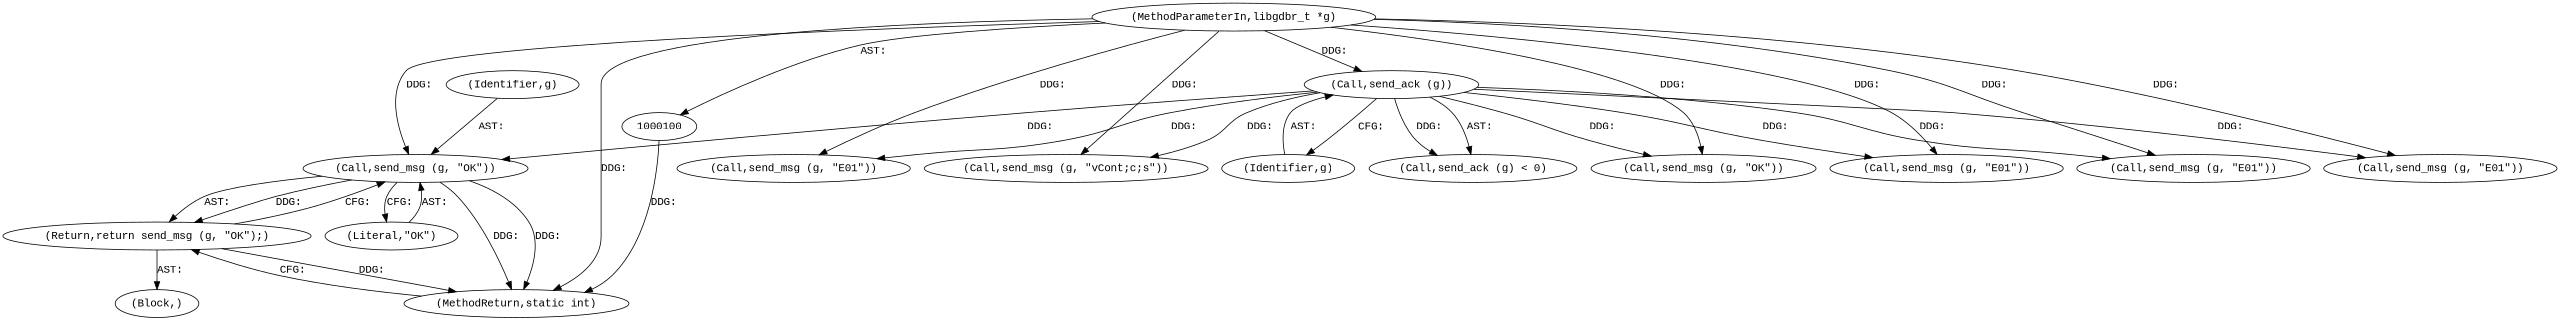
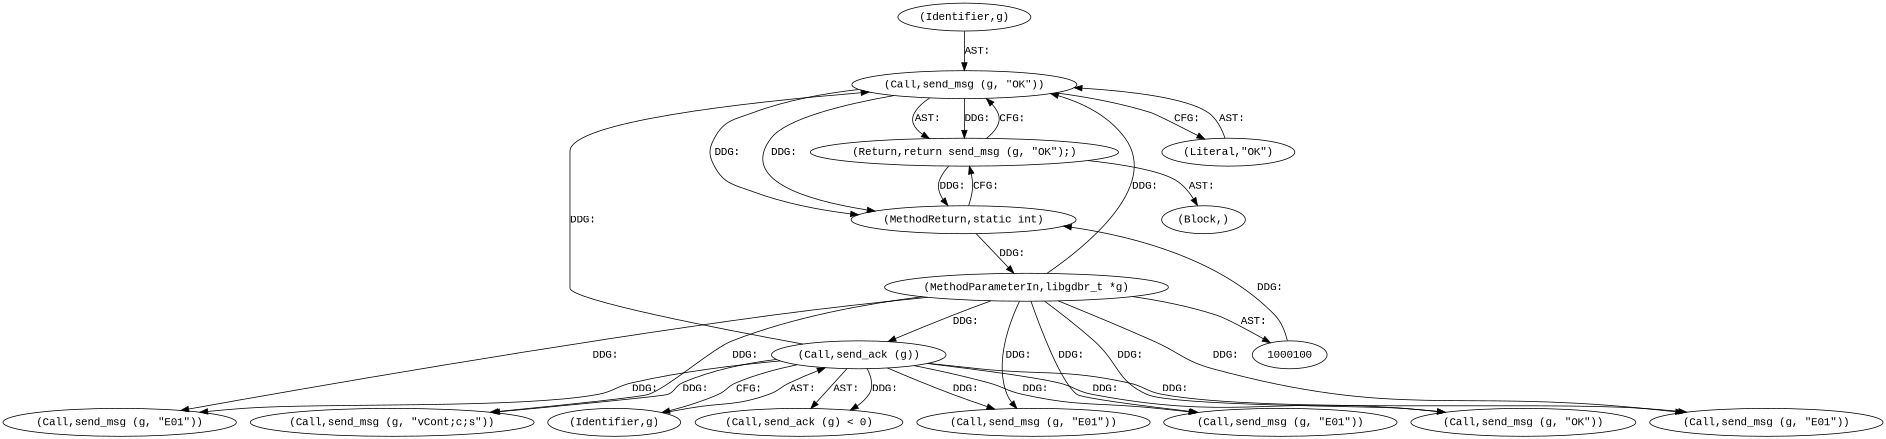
(713, 42) -> (992, 251)
